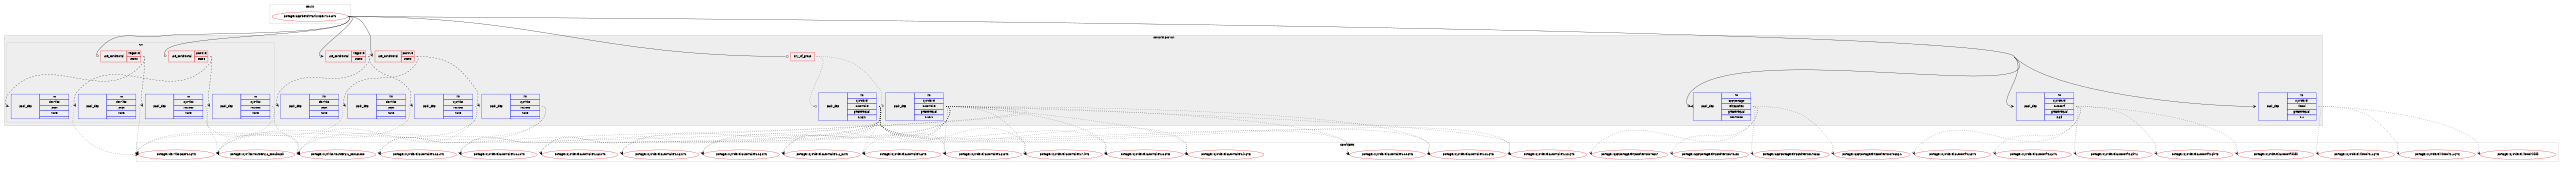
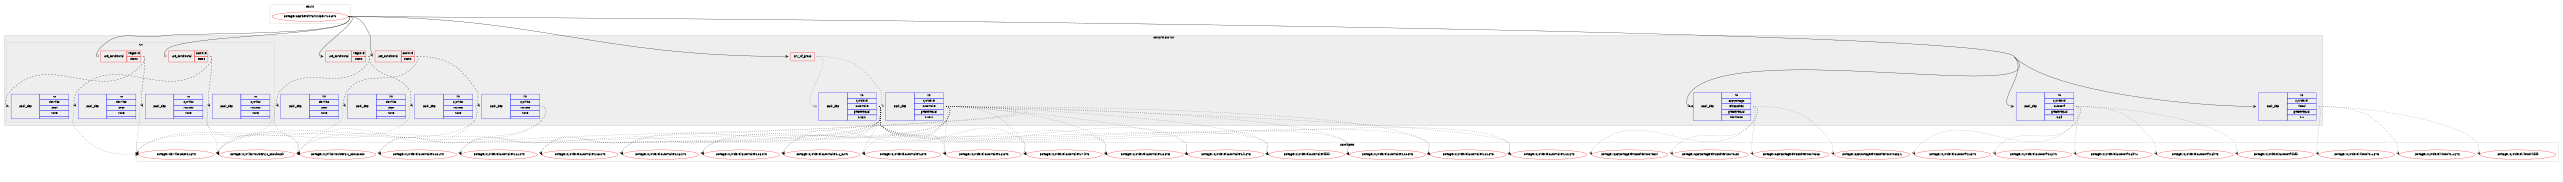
(578, 38) -> (578, 38)
none -> (1307, 155)
